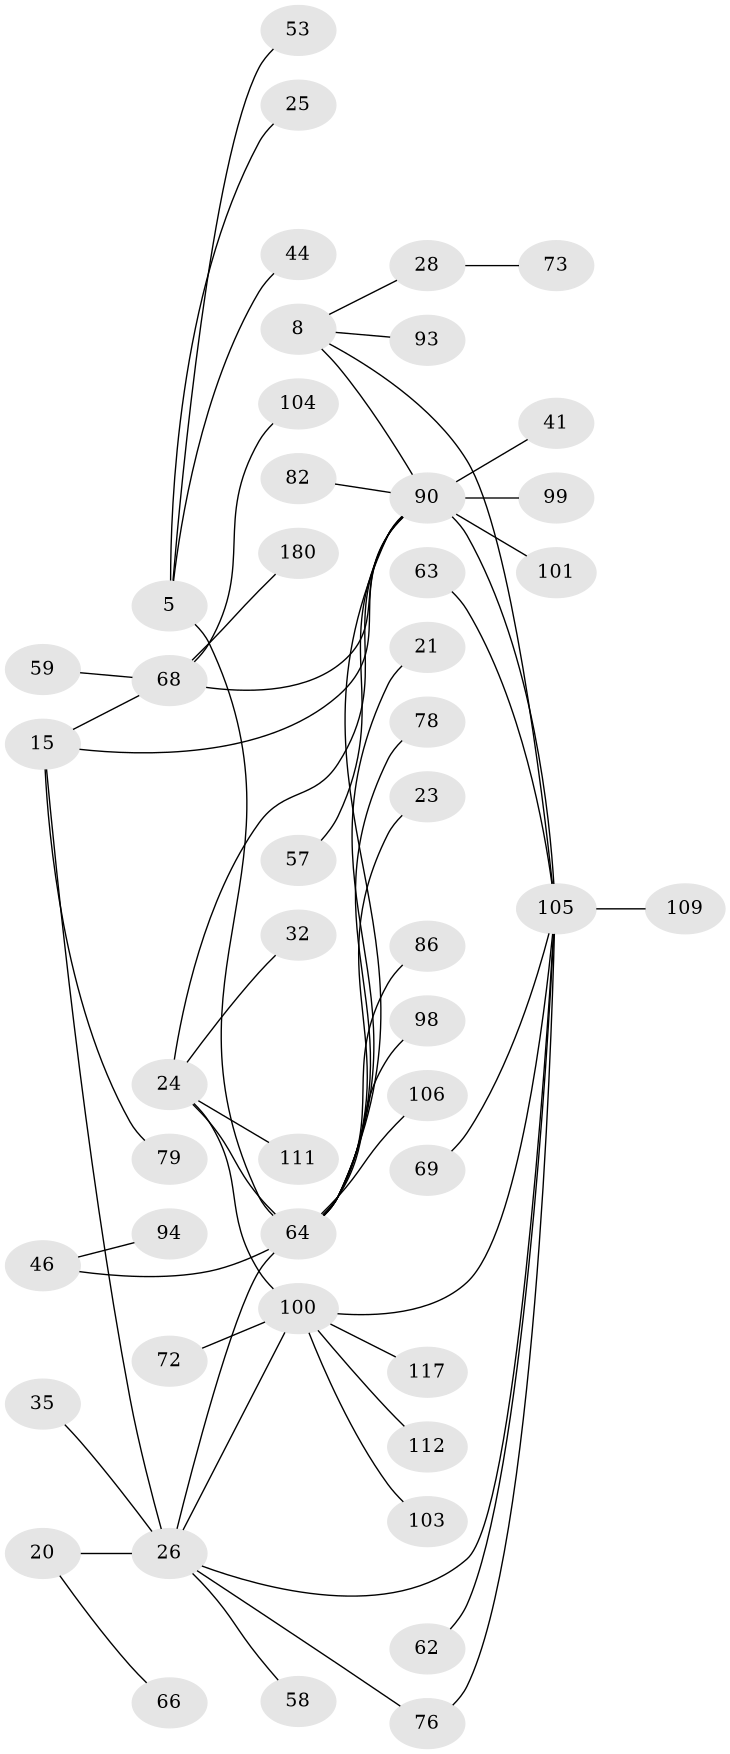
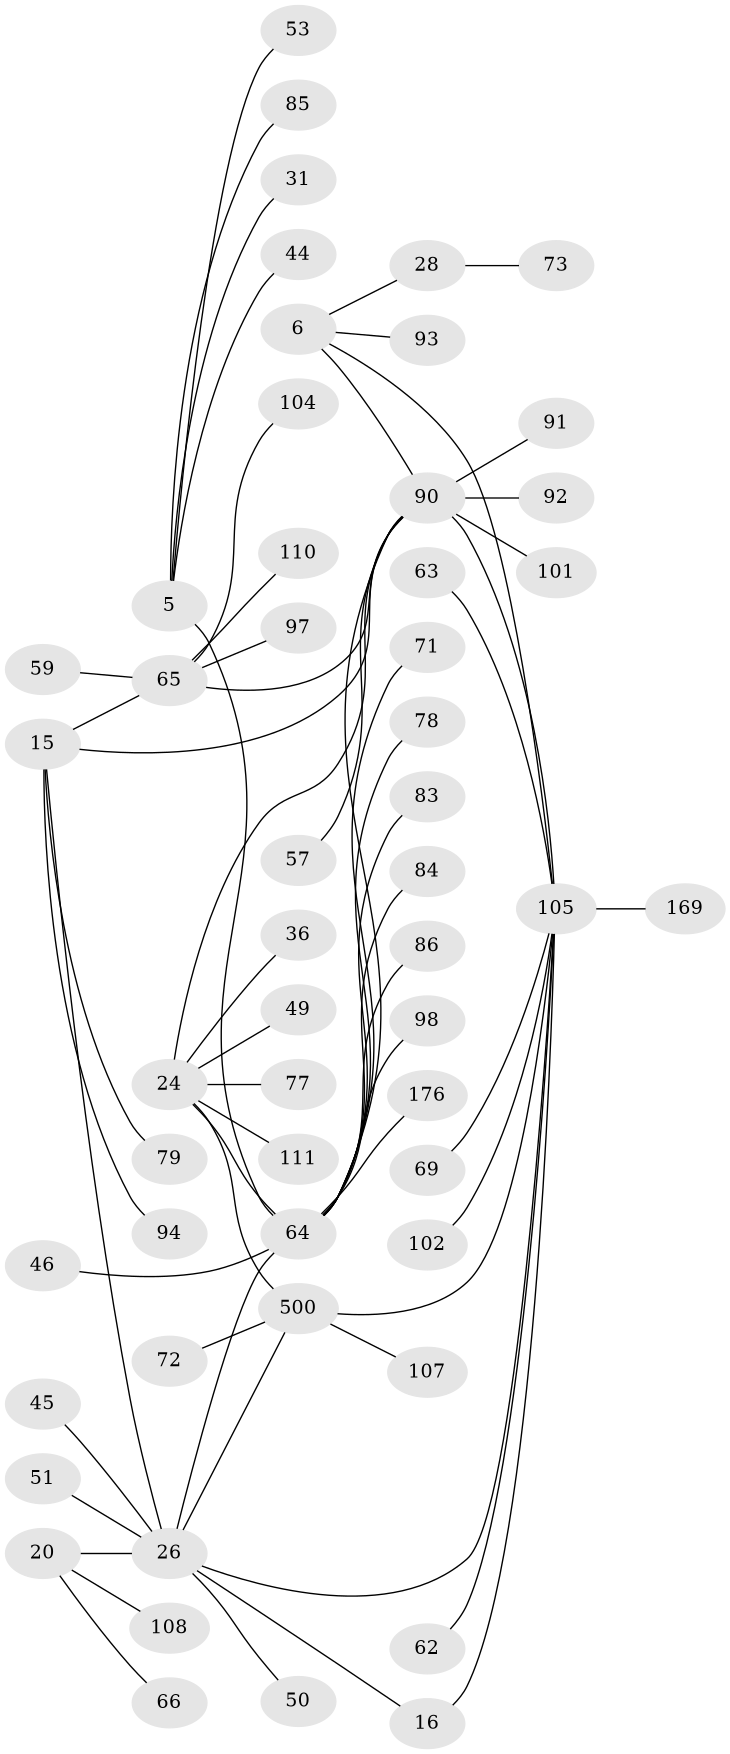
(299, 105) -> (299, 105)
none -> (299, 180)
(299, 329) -> (299, 329)
(556, 423) -> (556, 423)
(299, 479) -> none
(556, 498) -> (556, 498)
(299, 553) -> (299, 553)
none -> (299, 628)
(427, 647) -> (427, 647)
(170, 681) -> (170, 681)
(427, 797) -> (427, 797)
none -> (427, 872)
(685, 909) -> (685, 909)
(299, 935) -> (299, 935)
none -> (299, 1010)
none -> (299, 1085)
(427, 1096) -> (427, 1096)
none -> (427, 1245)
(113, 1248) -> (57, 954)
(299, 1309) -> (299, 1309)
(427, 1372) -> (427, 1372)
(43, 1404) -> (43, 1404)
(427, 1447) -> none
none -> (43, 1479)
(427, 1522) -> none
none -> (170, 1628)
(299, 1702) -> (299, 1702)
(427, 1724) -> (427, 1724)
